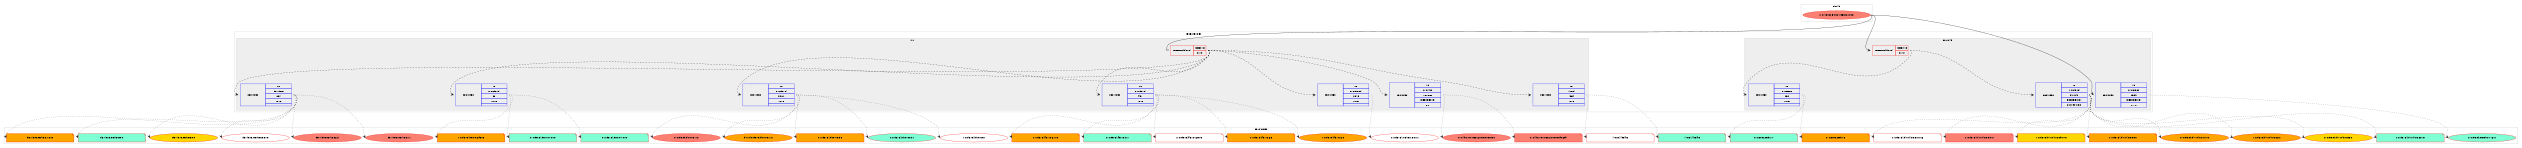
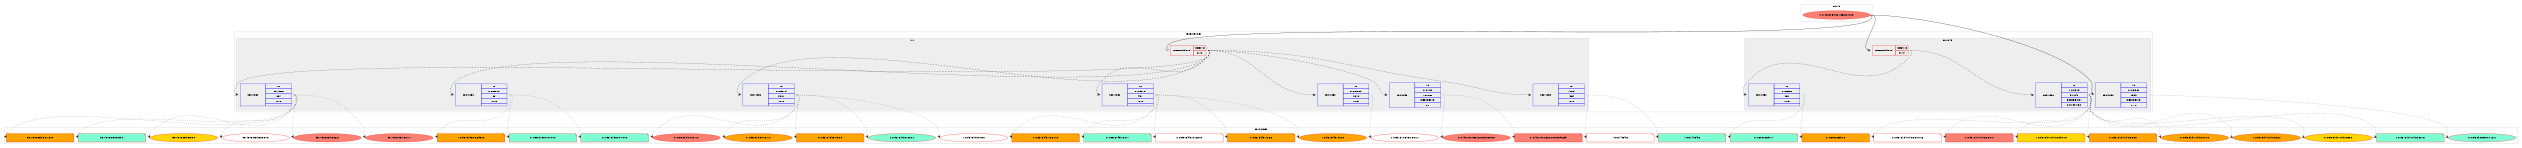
(758, 138) -> (758, 138)
